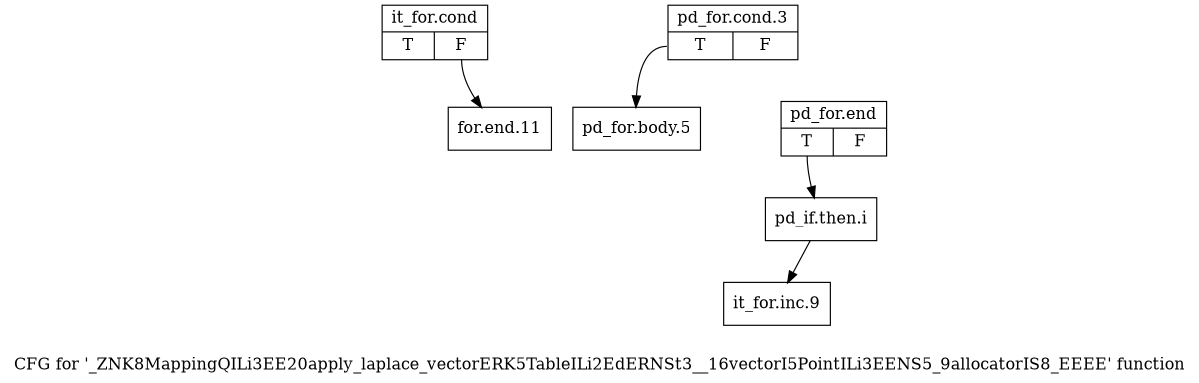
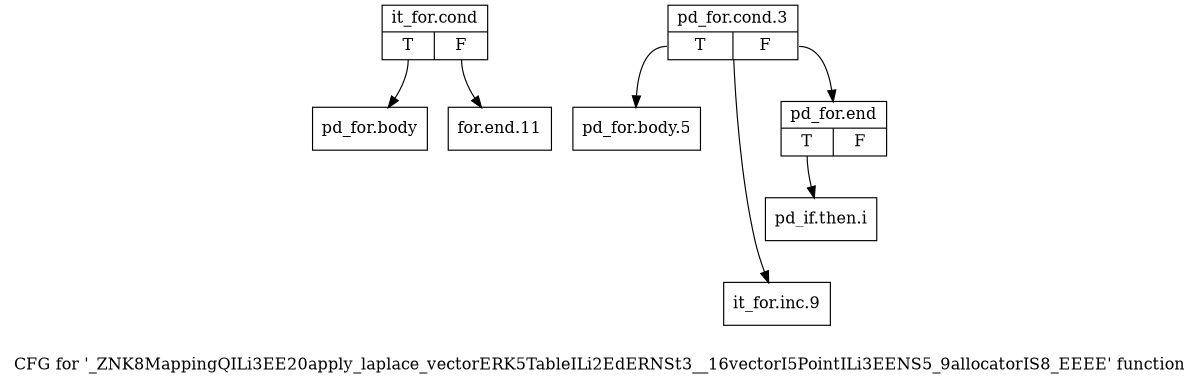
none -> (823, 62)
none -> (370, 129)
(802, 256) -> (742, 167)
